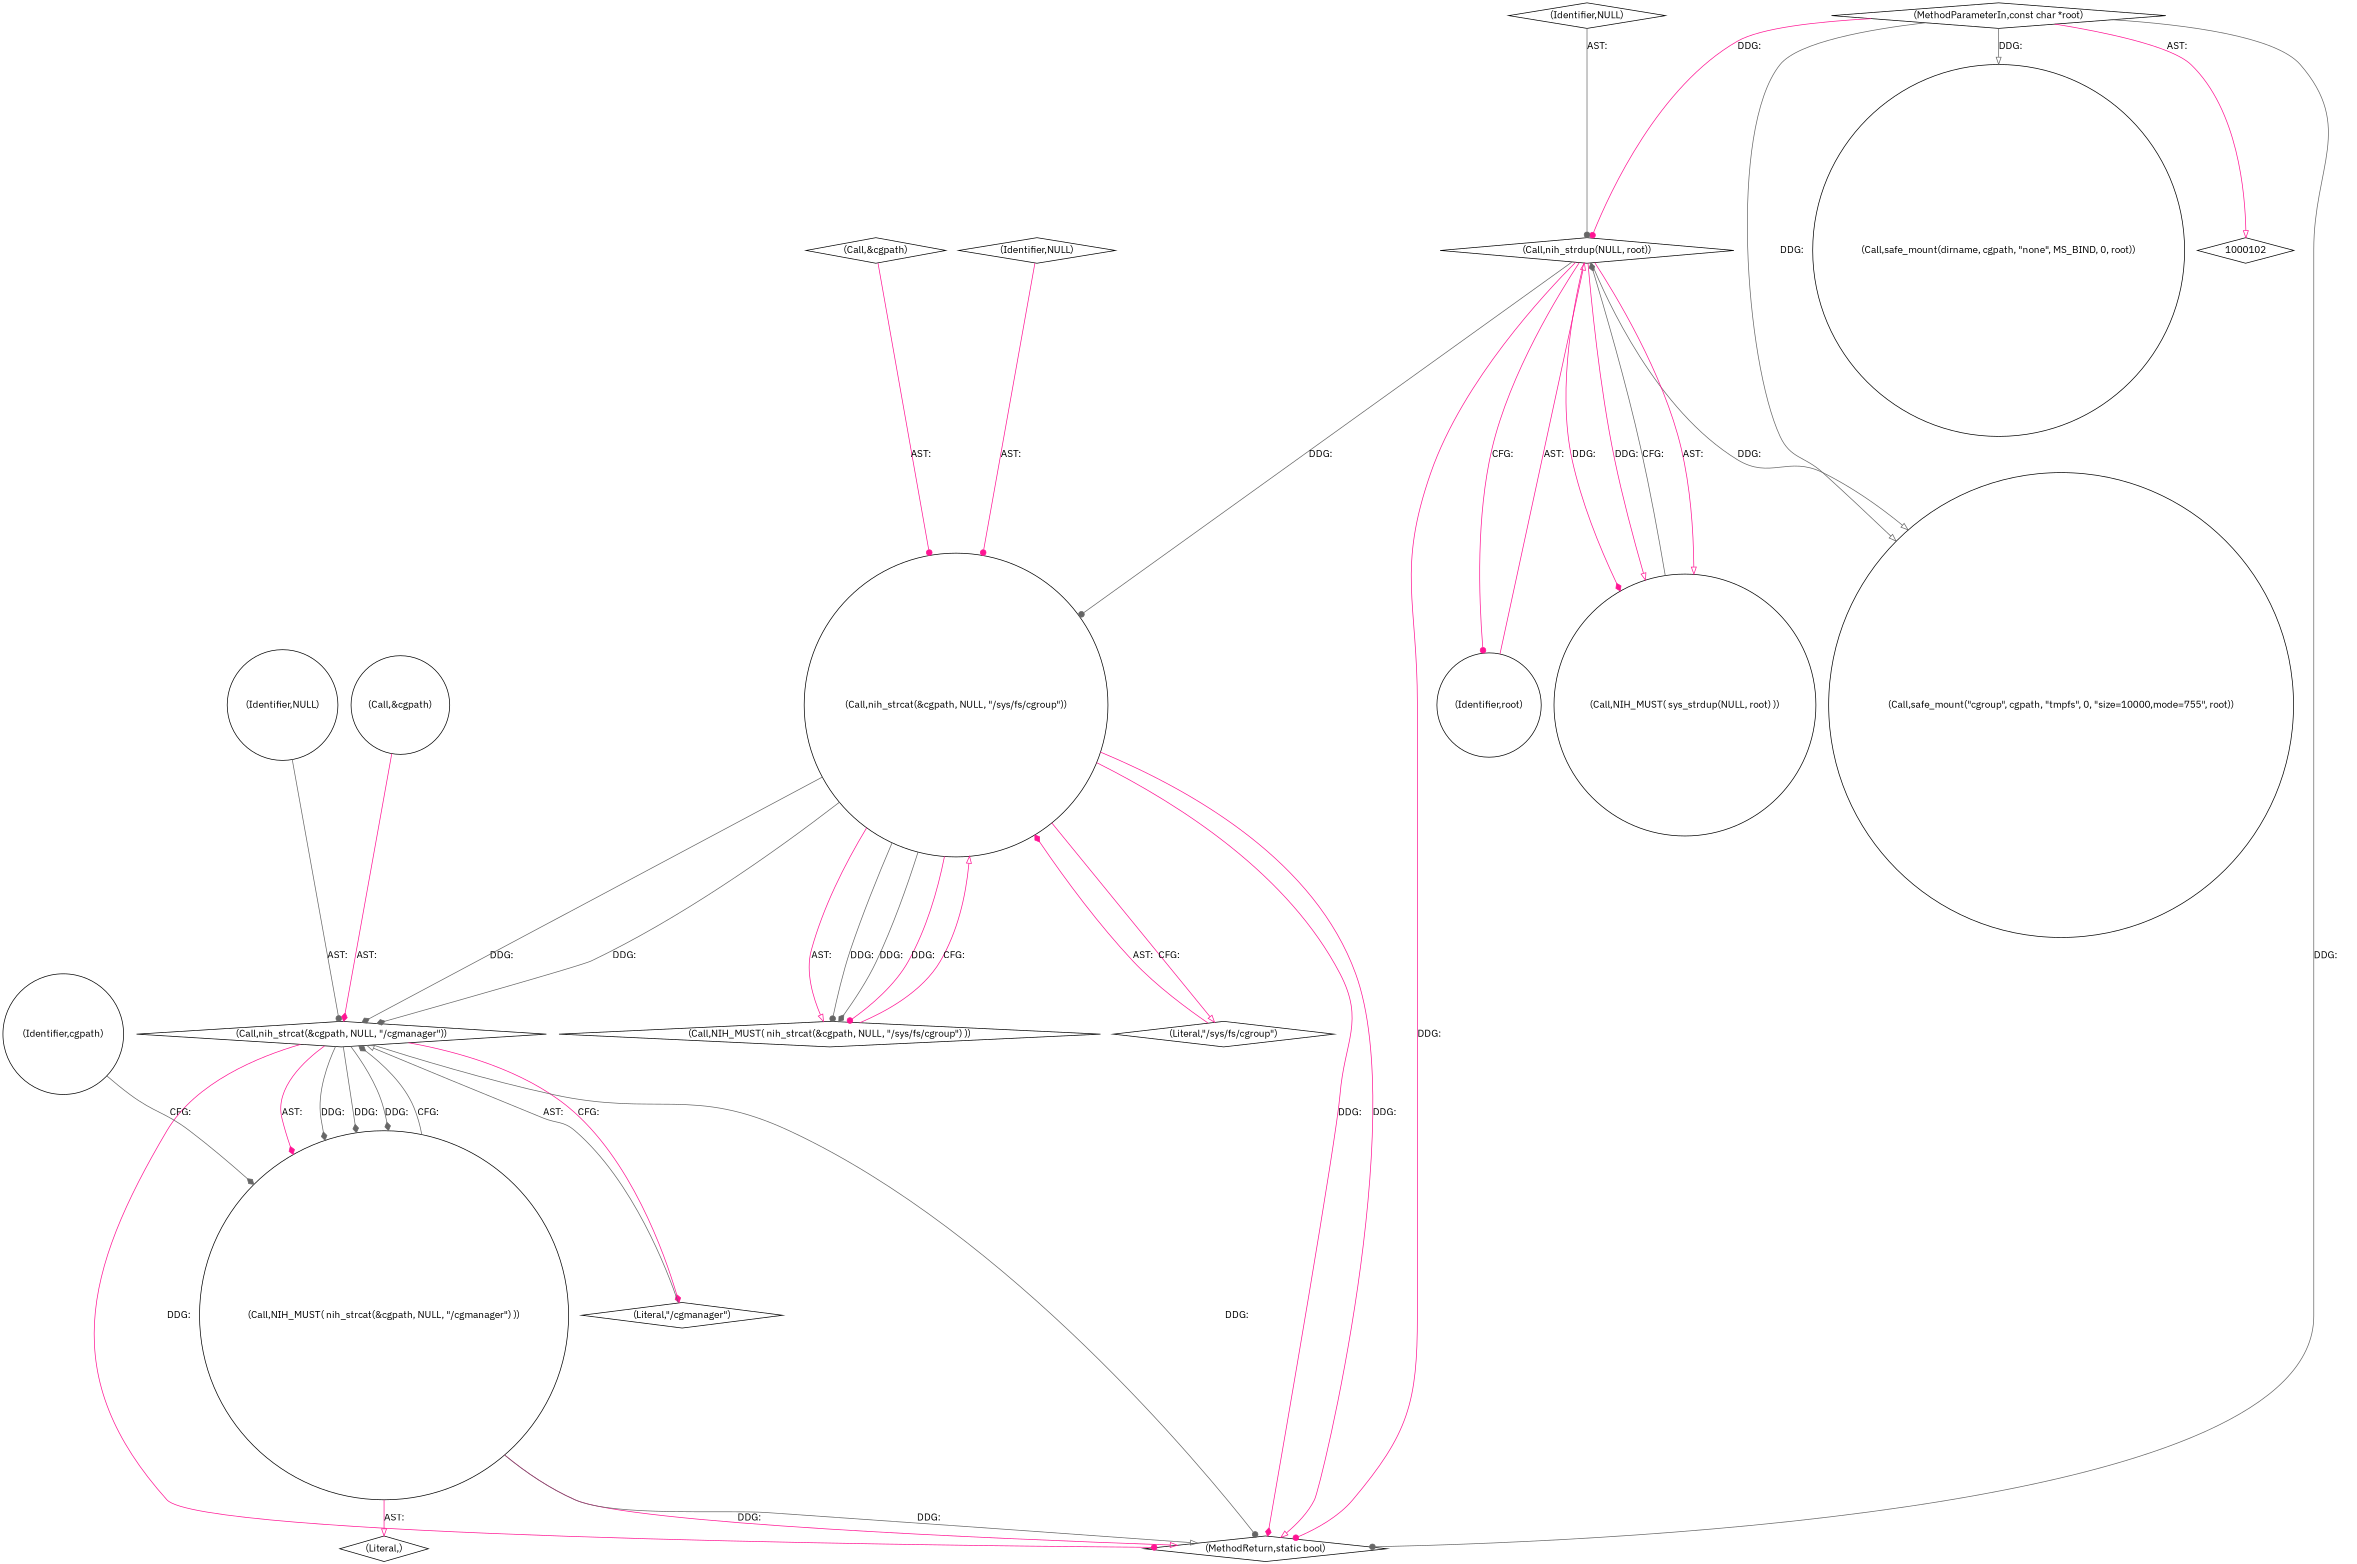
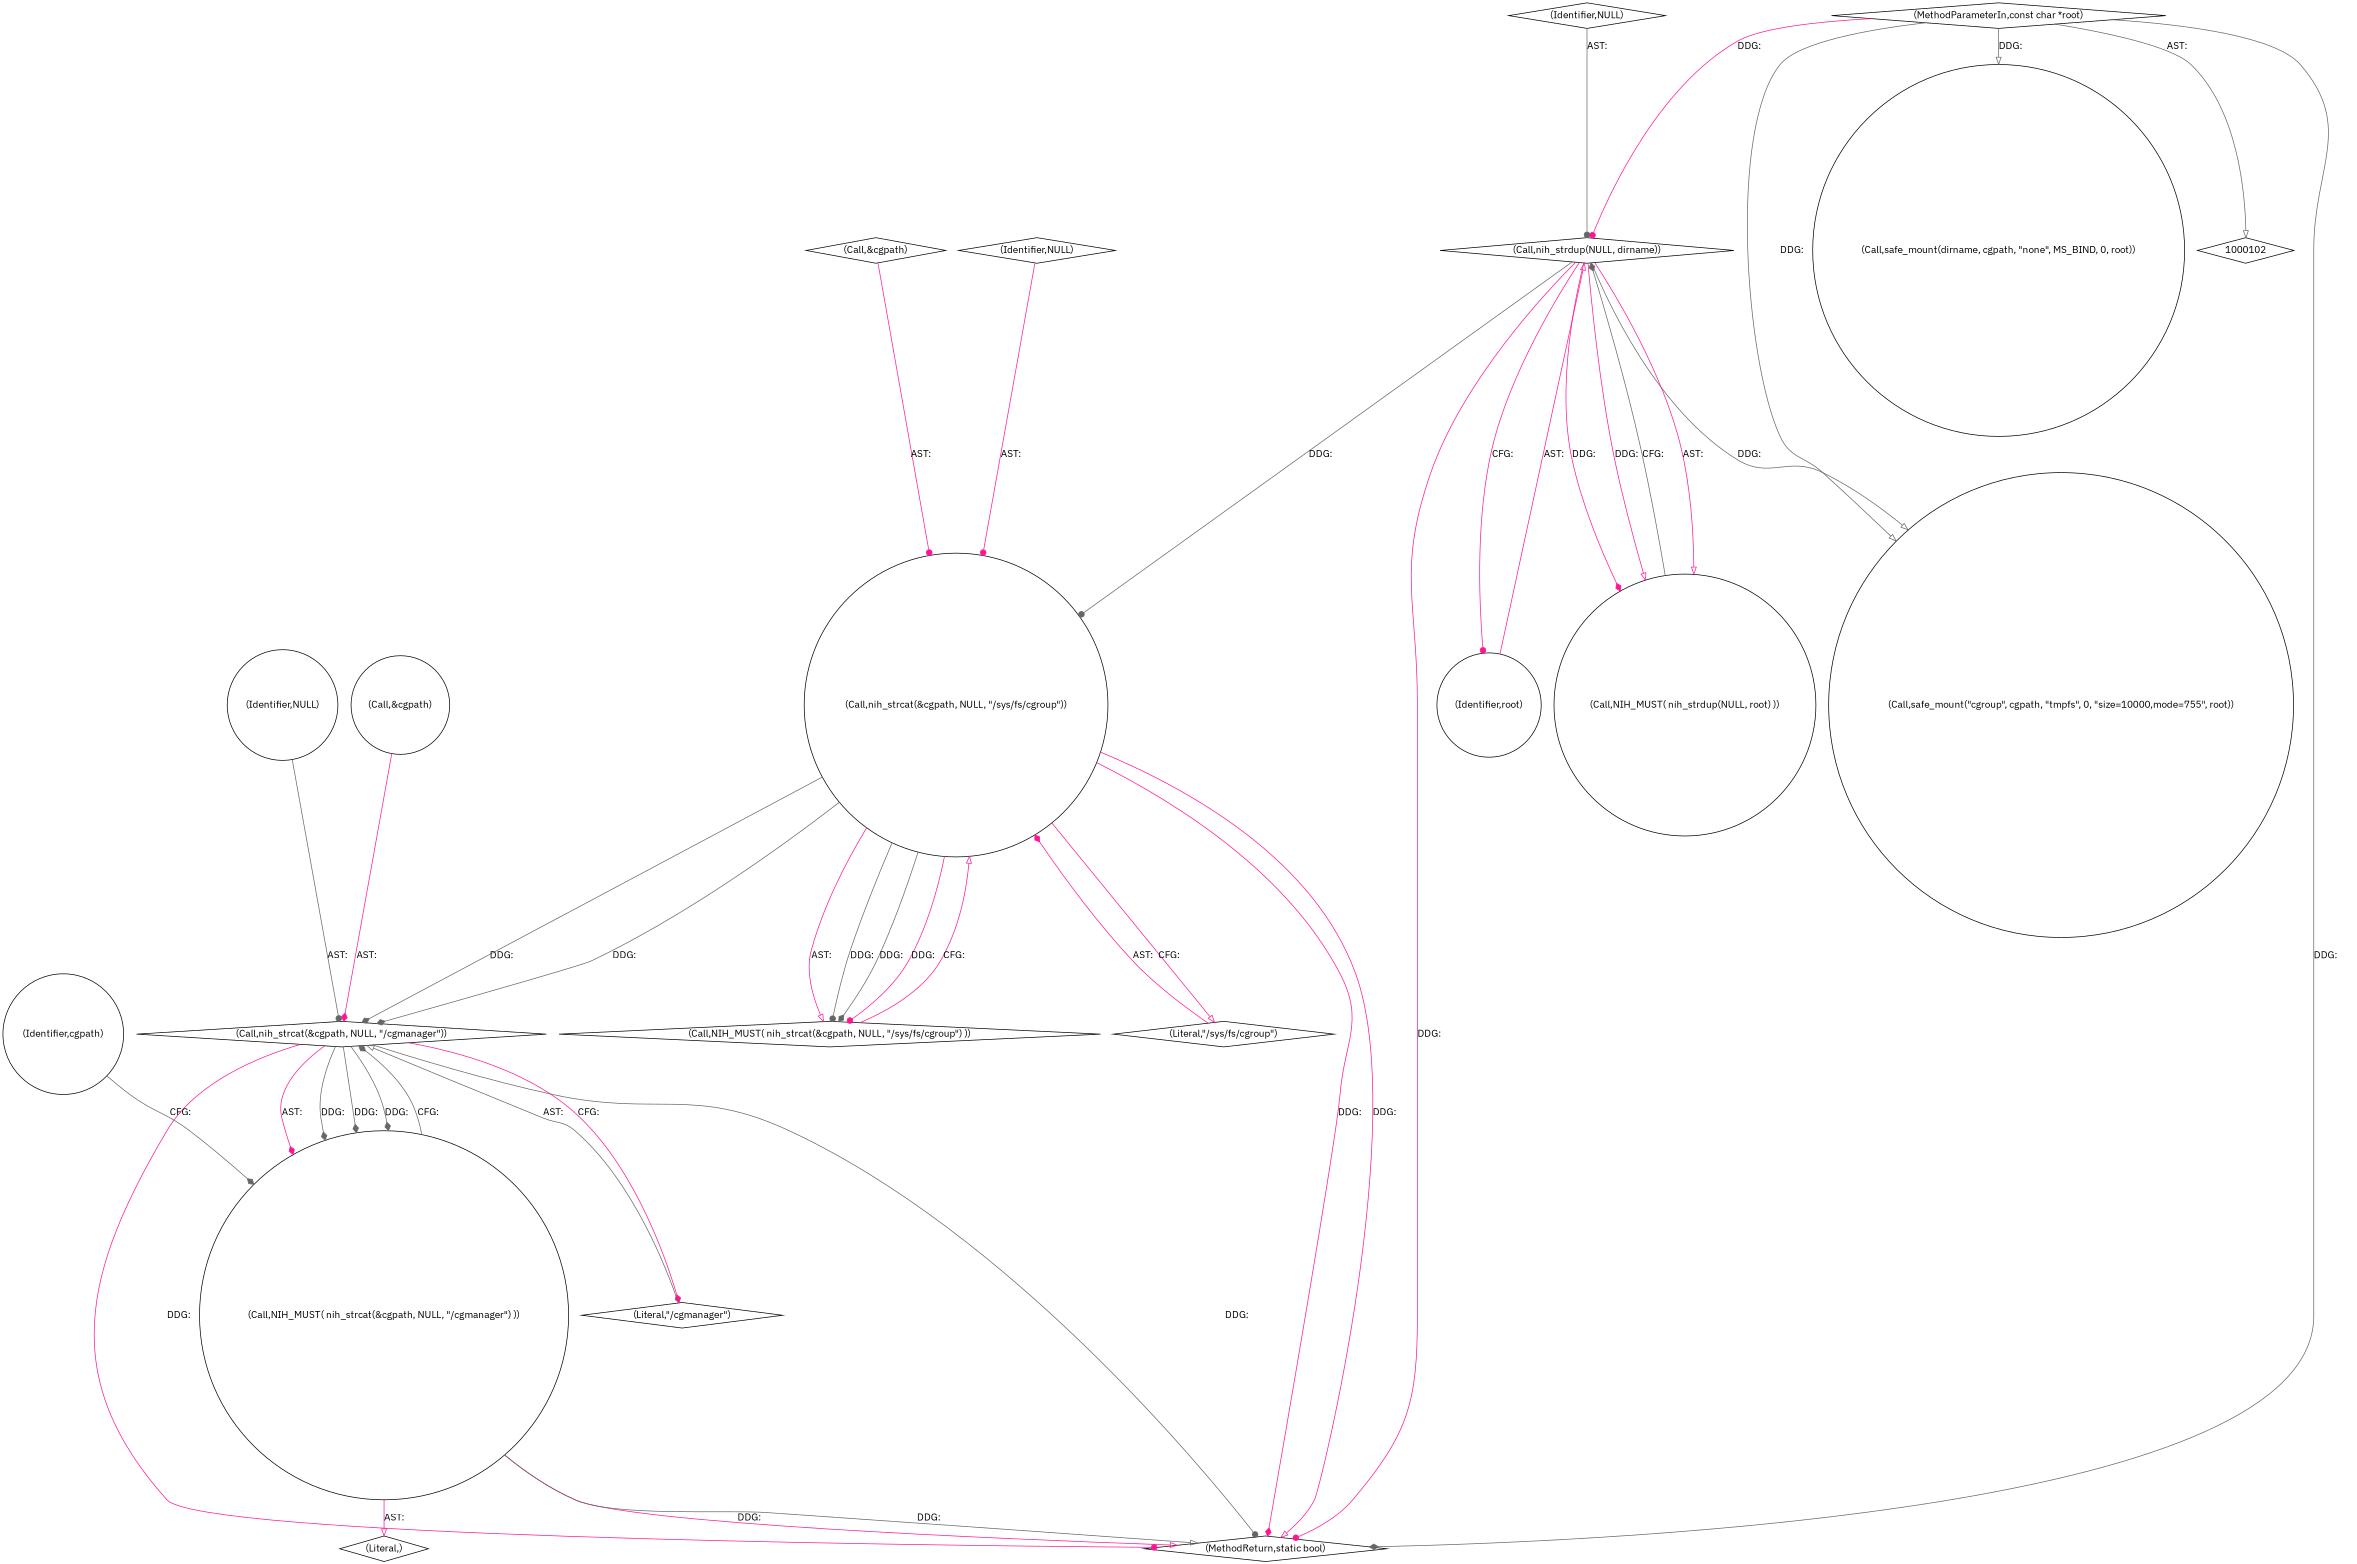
(2202, 78) -> (2202, 78)
(1587, 250) -> (1587, 250)
(1685, 705) -> (1685, 705)
(2314, 1091) -> (2314, 1091)
